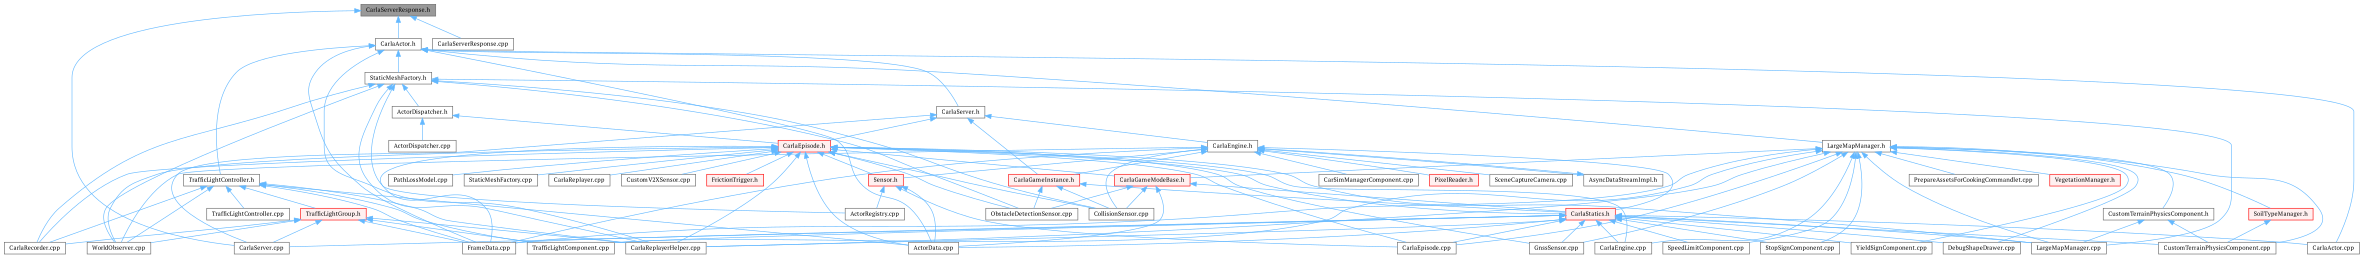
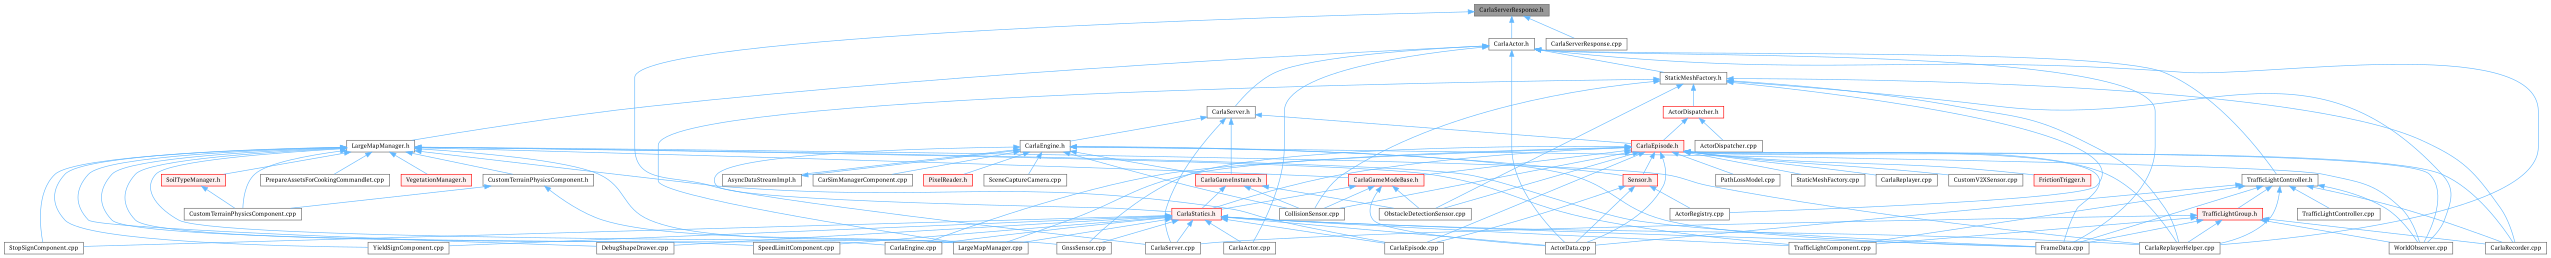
(422, 112) -> (1693, 112)
(1890, 230) -> none
